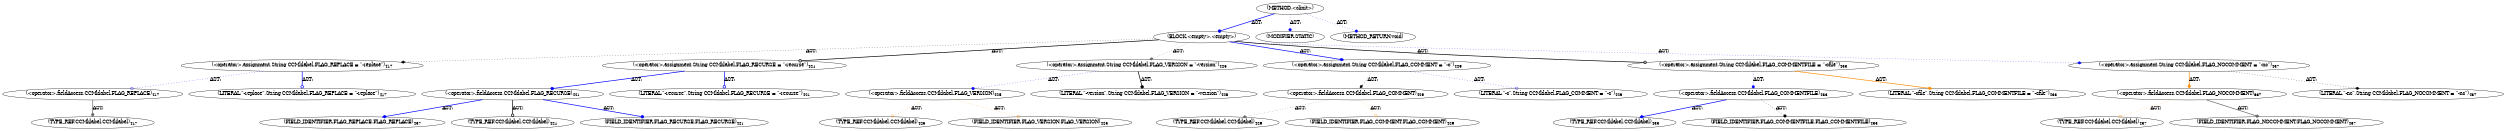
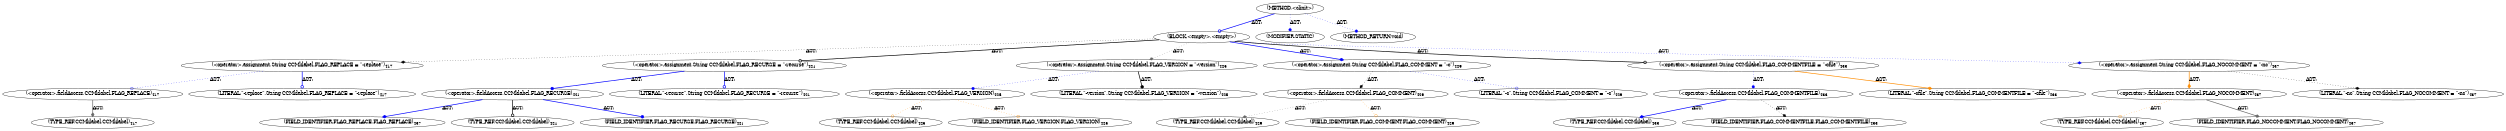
(1248, 22) -> (1248, 22)
(2258, 94) -> (2258, 94)
(1773, 108) -> (1772, 107)
